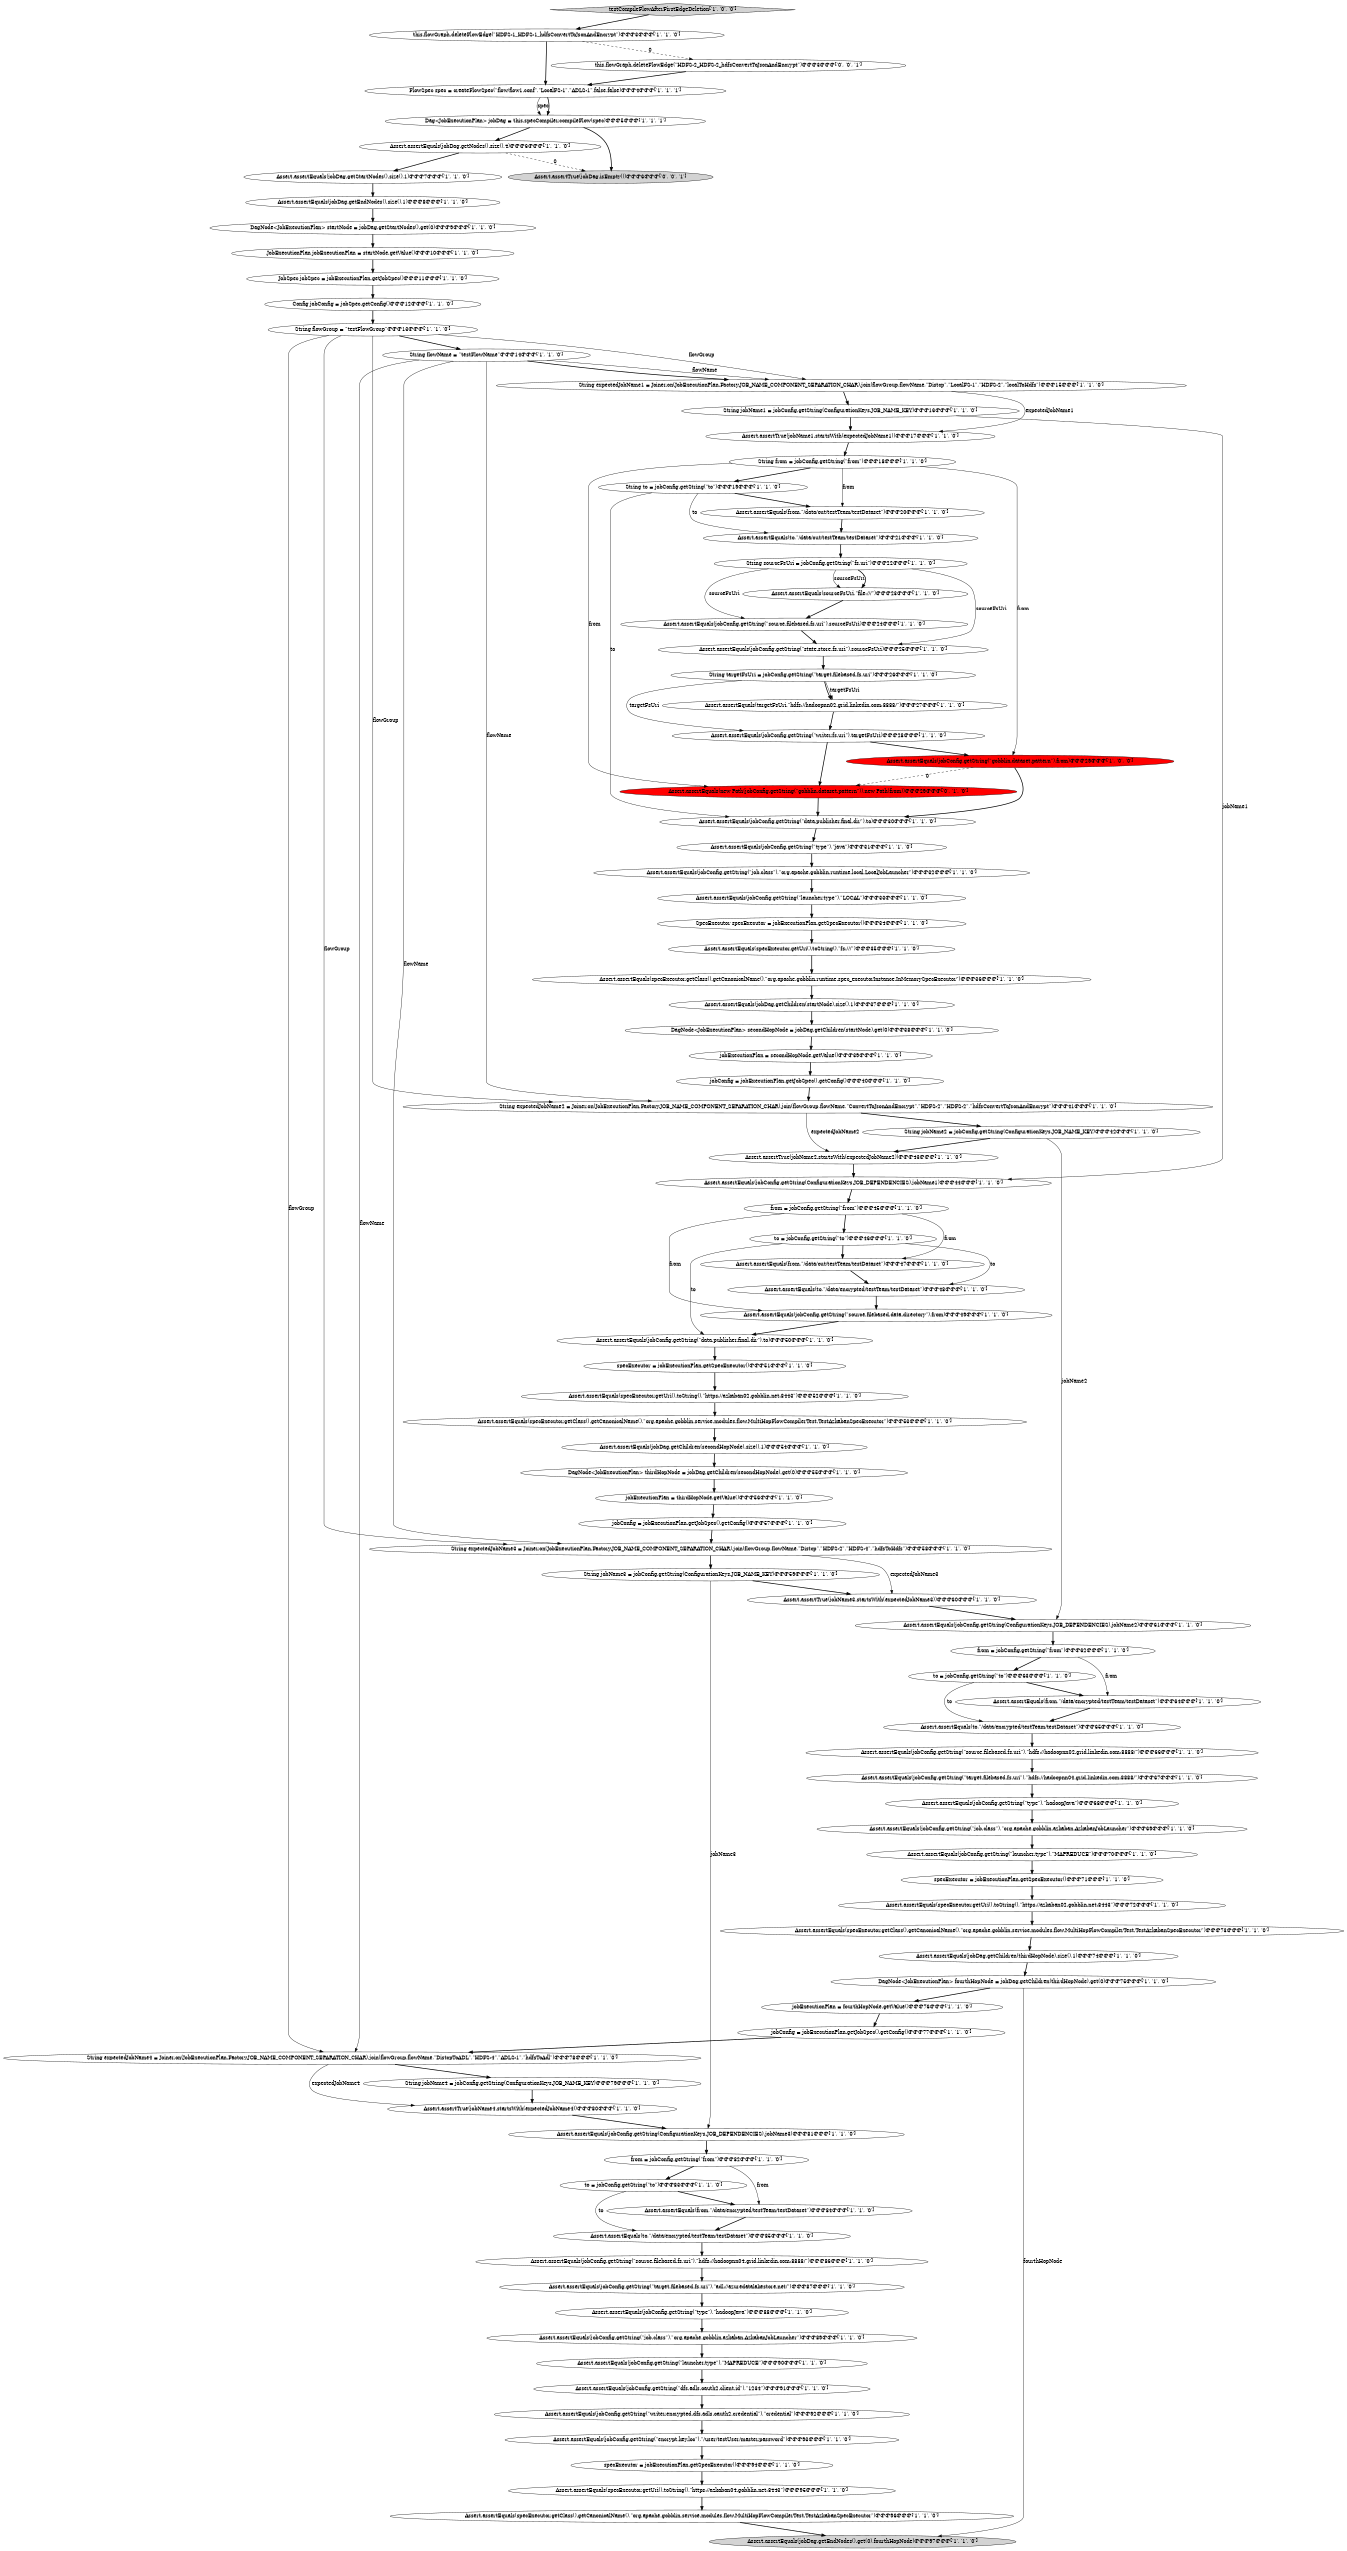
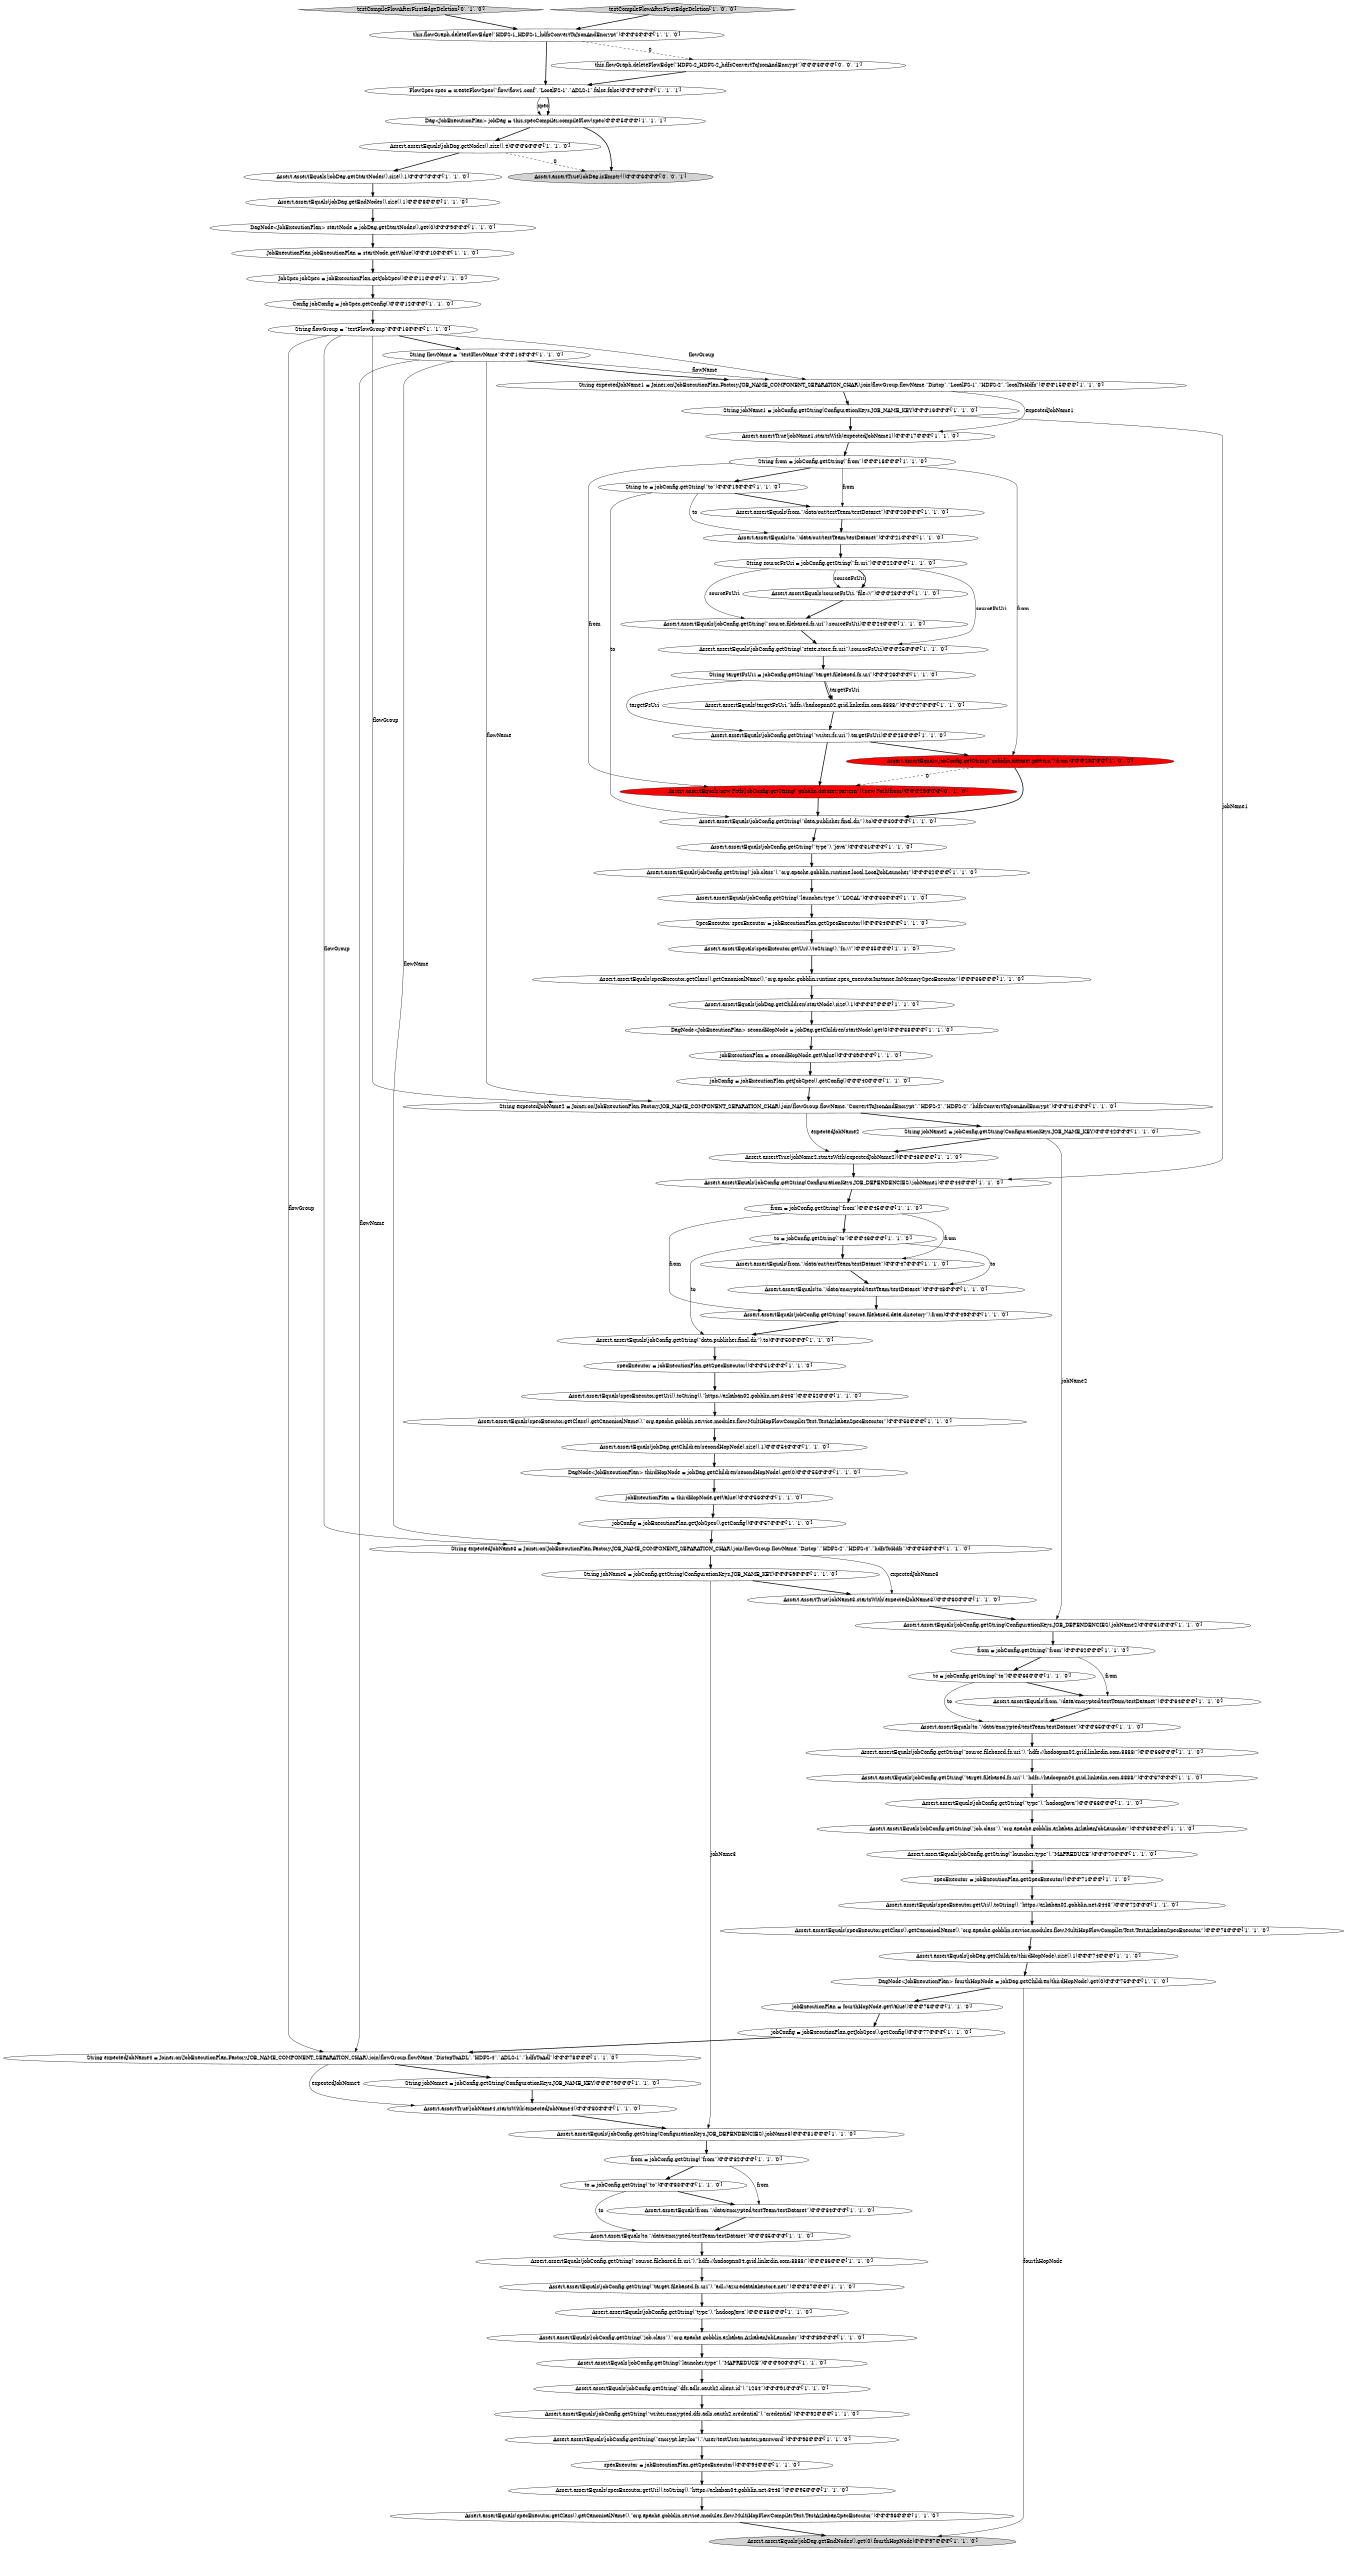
none -> (421, 10)
